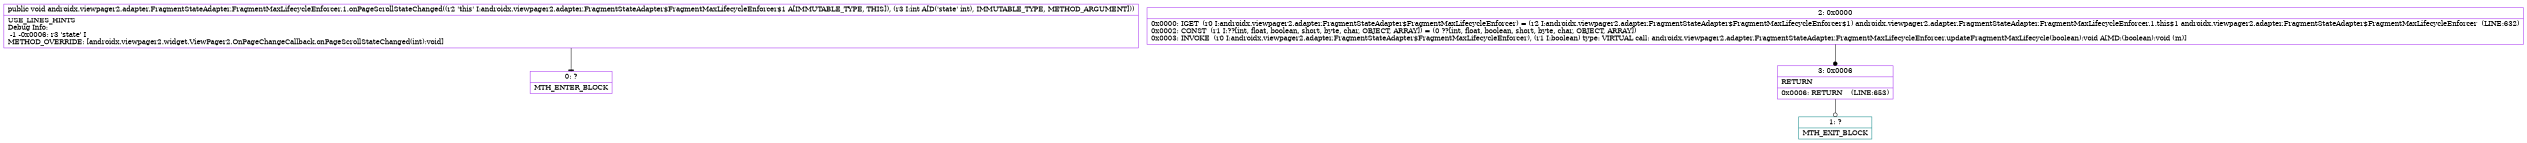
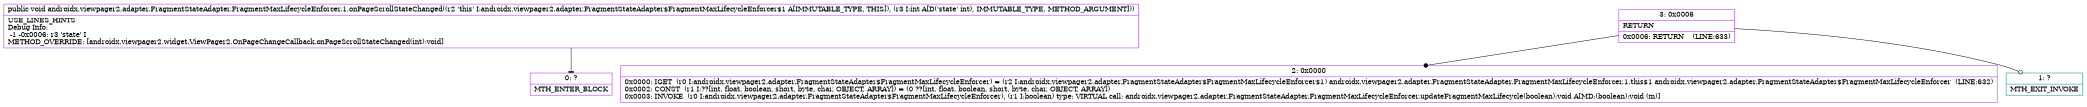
(1835, 53) -> (1523, 50)
(1835, 93) -> (1677, 37)
(1835, 133) -> (2044, 89)
